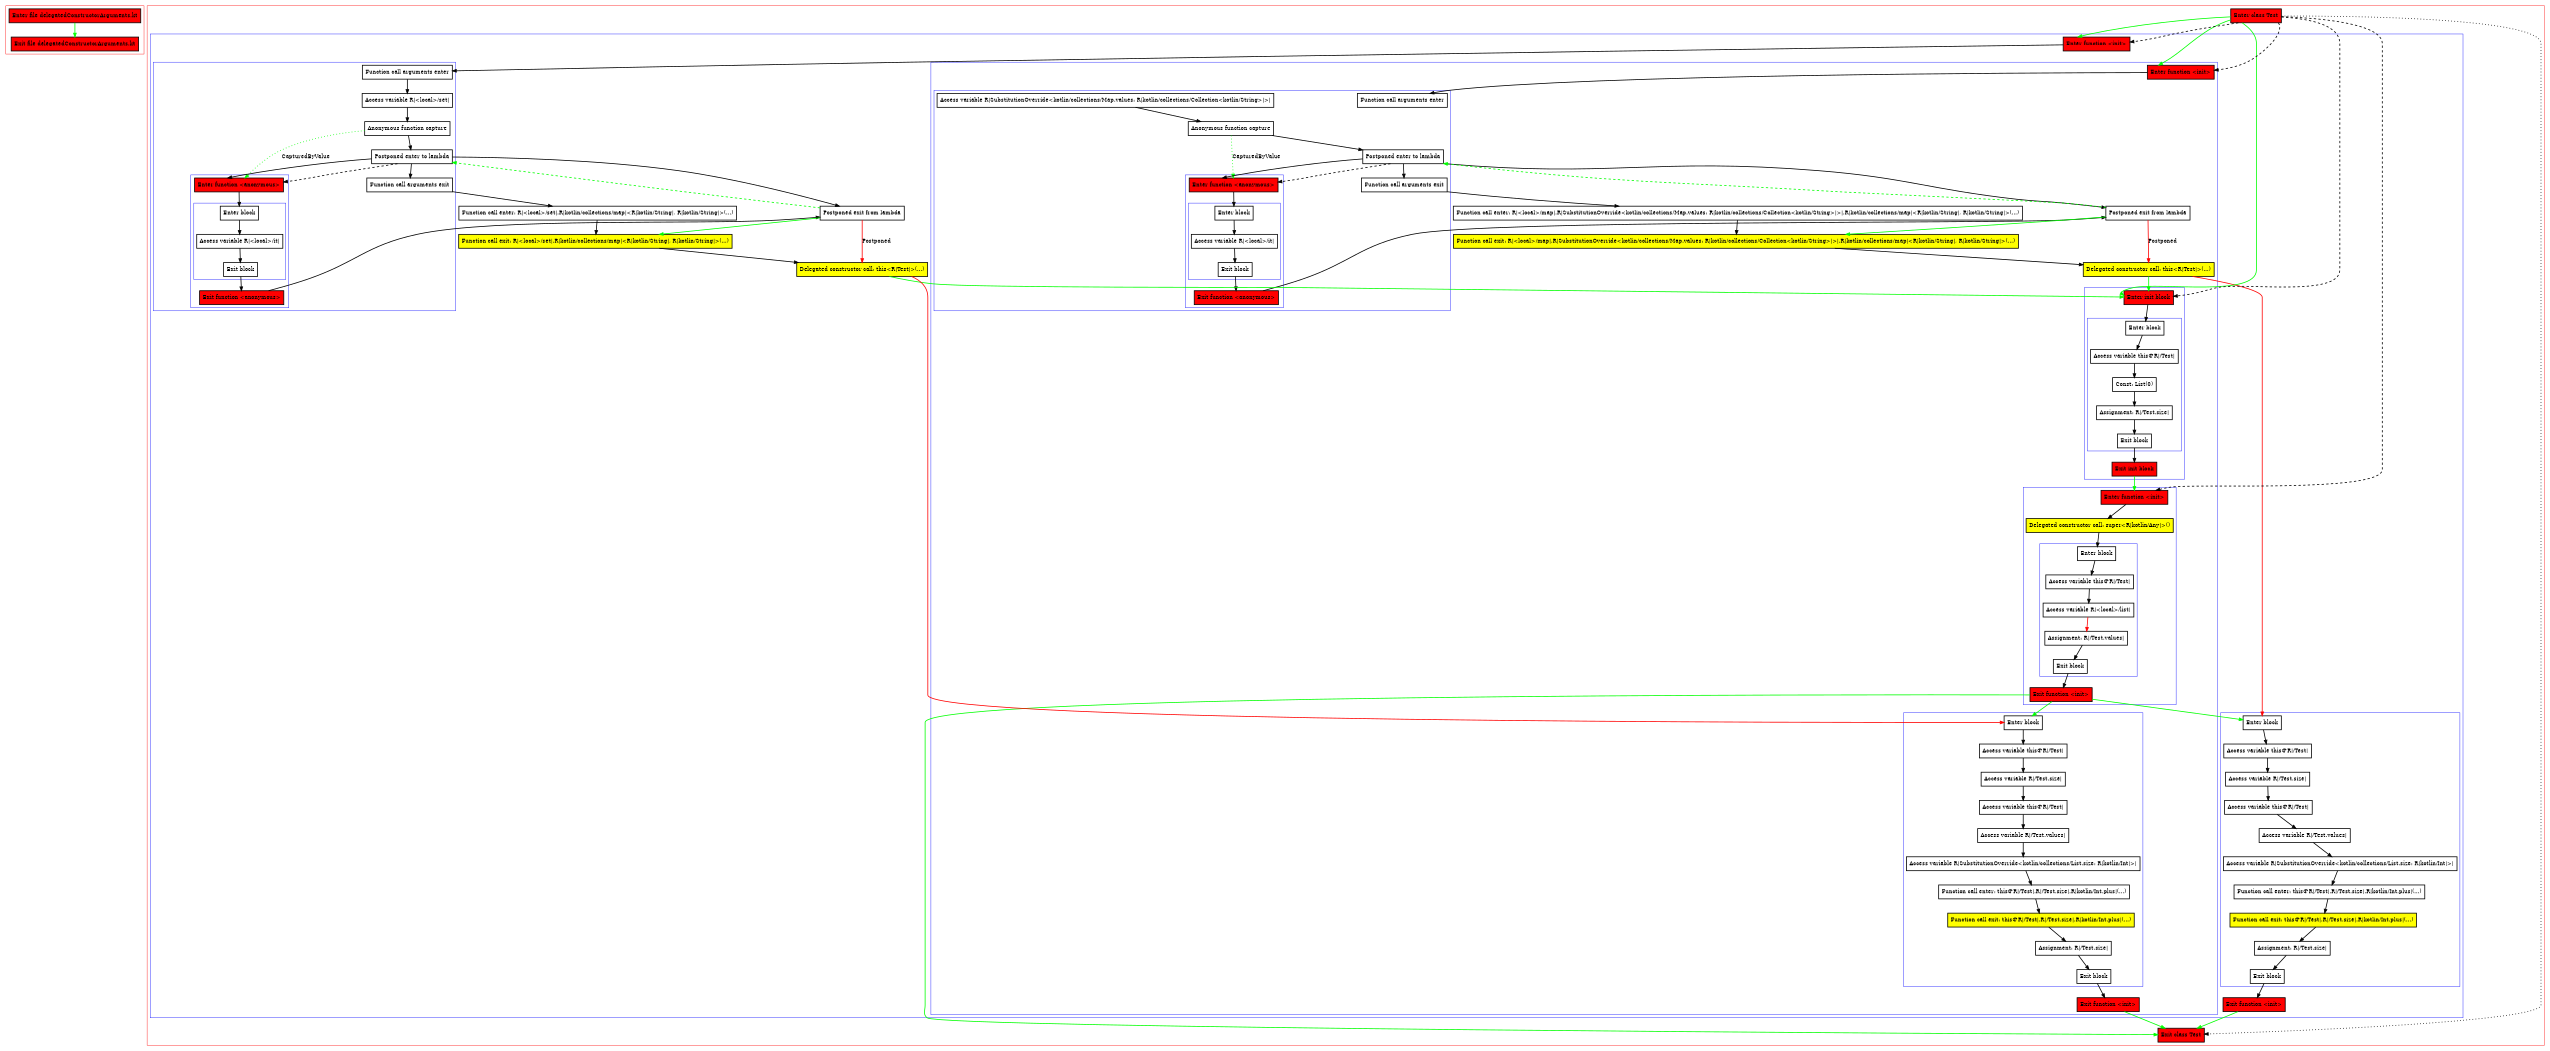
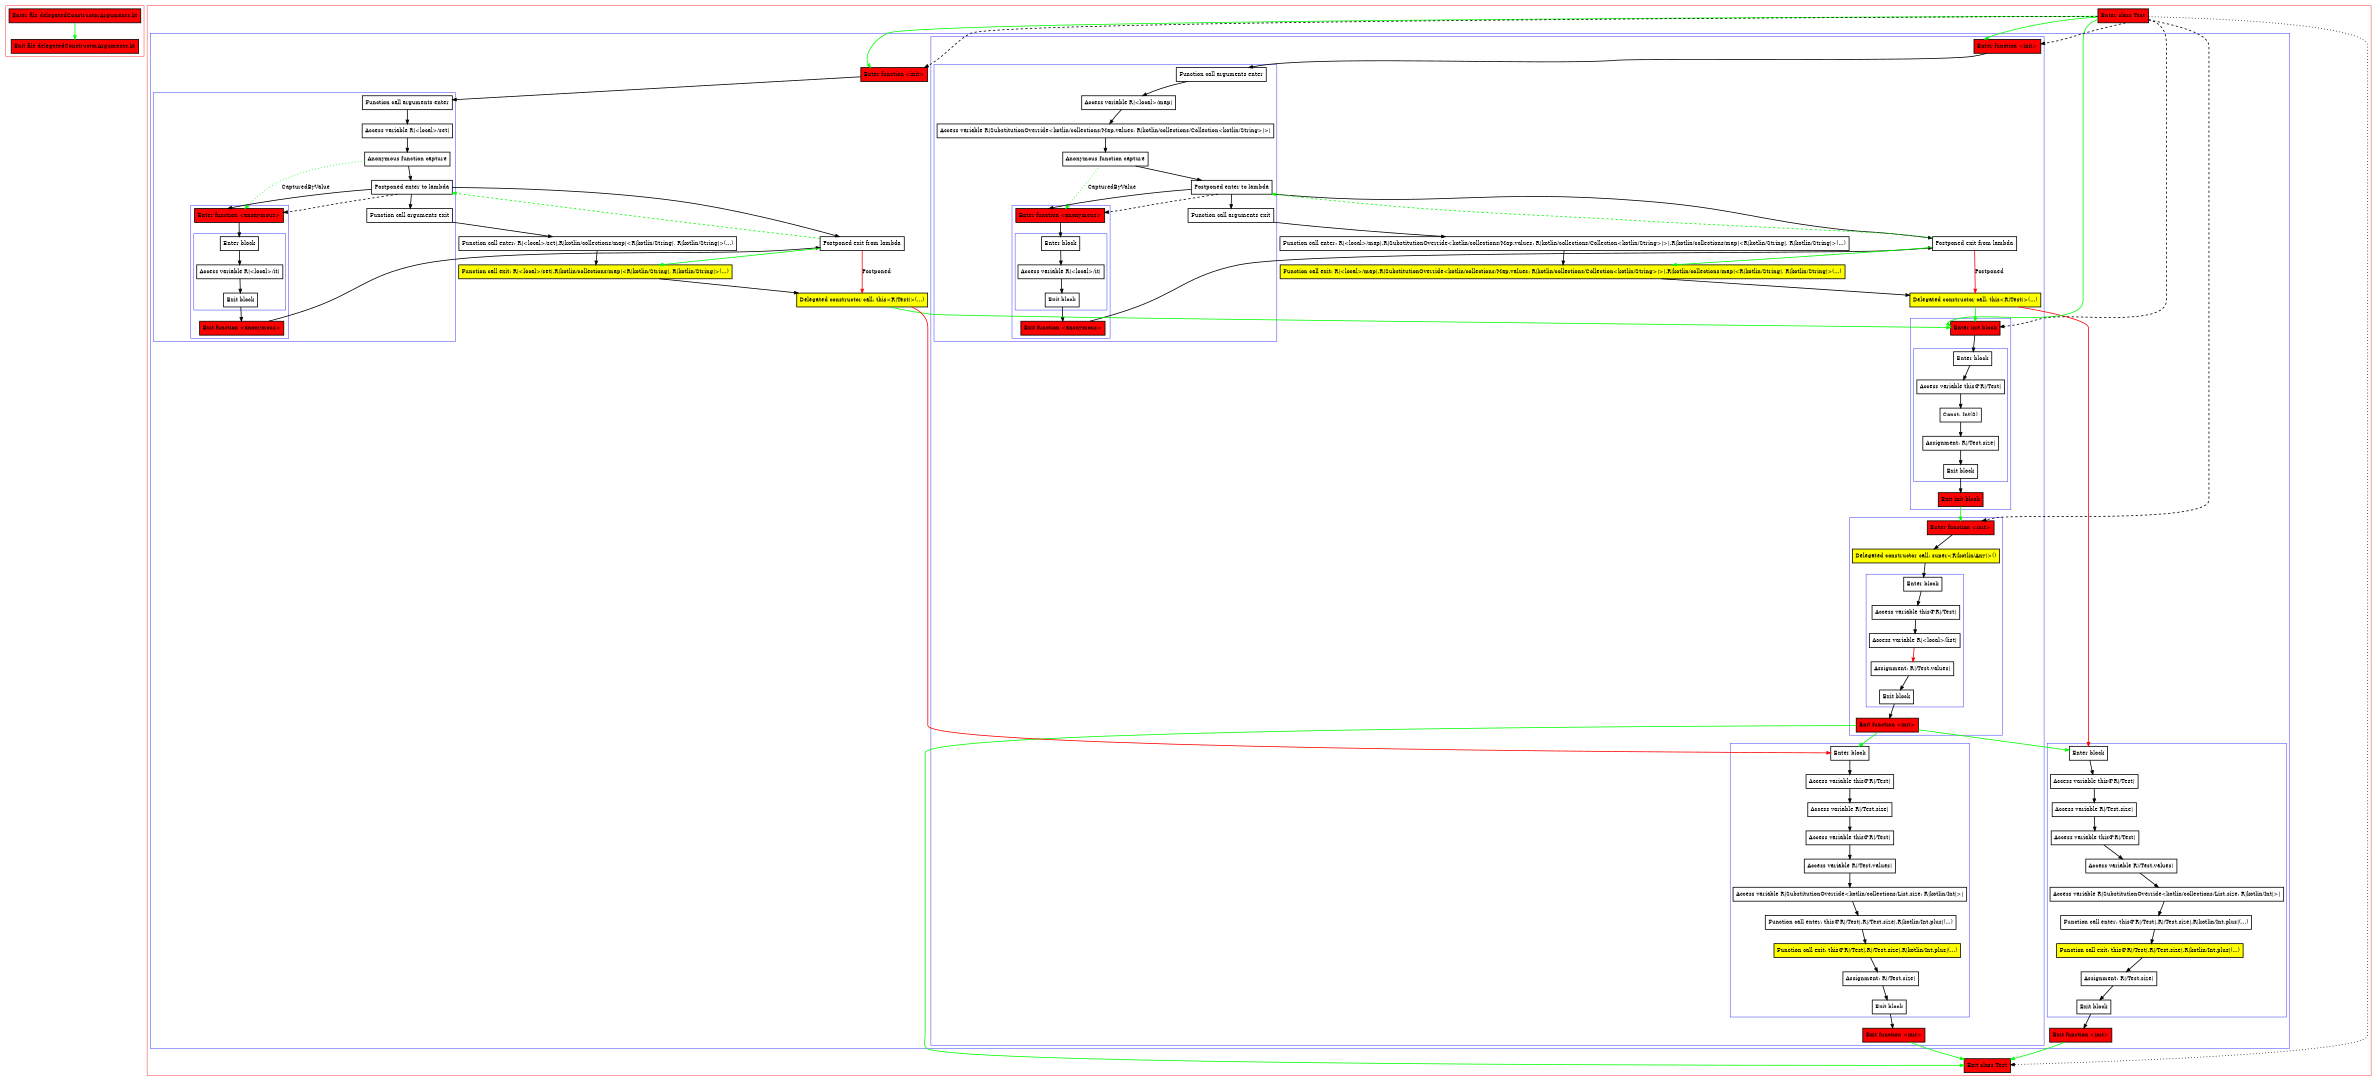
none -> (1129, 103)
(2134, 385) -> (1961, 415)
